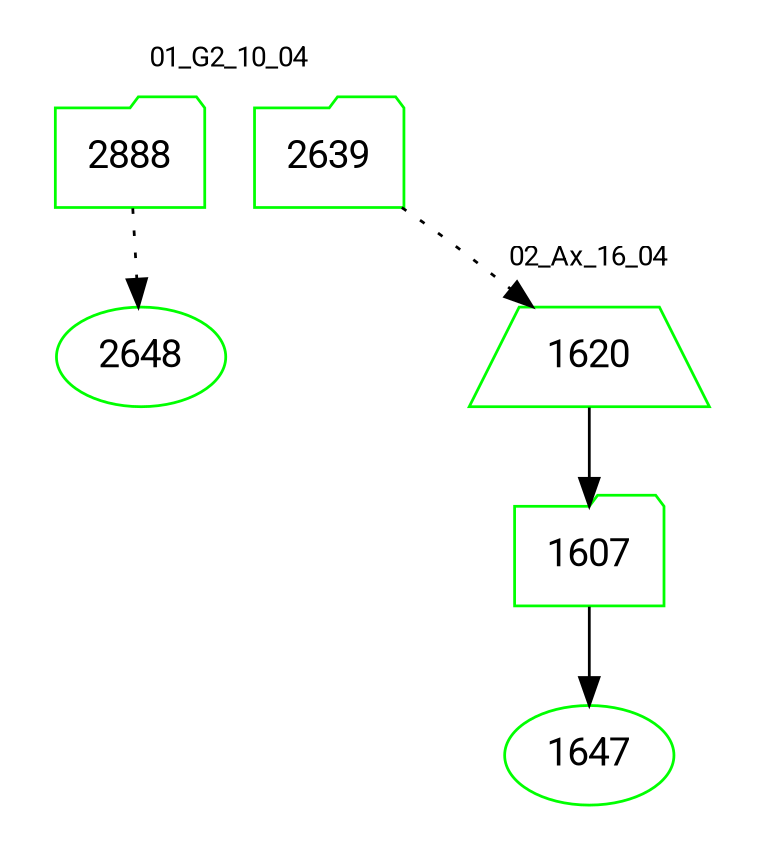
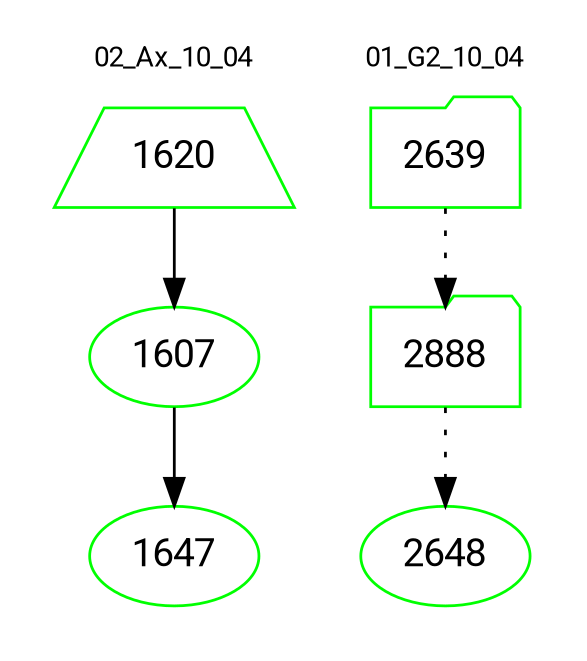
(465, 253) -> (445, 244)
(589, 259) -> (174, 59)
(589, 556) -> (174, 357)
